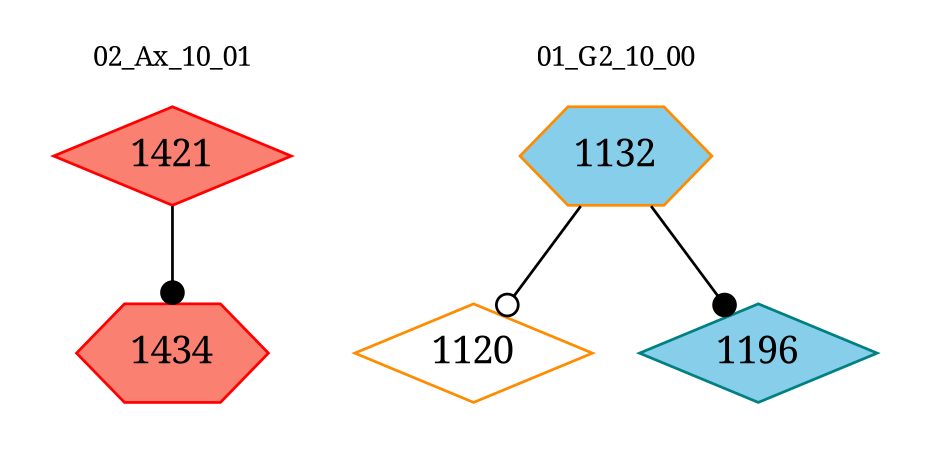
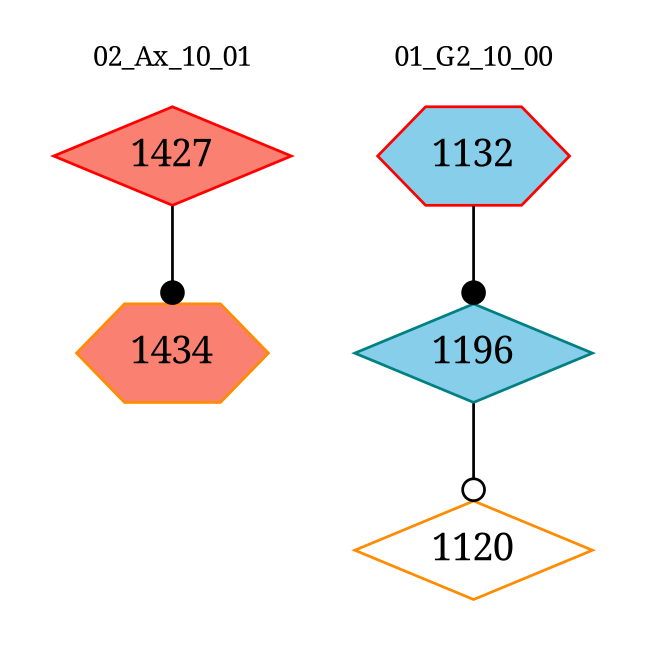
(172, 156) -> (172, 156)
(616, 156) -> (474, 156)
(547, 251) -> (474, 441)
(172, 353) -> (172, 353)
